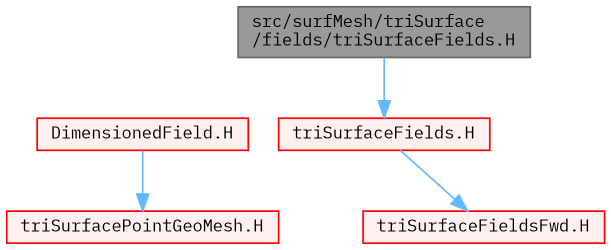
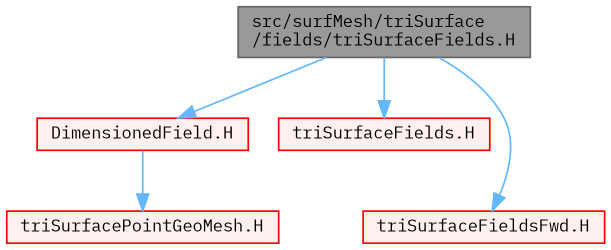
none -> (260, 85)
(428, 175) -> (501, 114)
